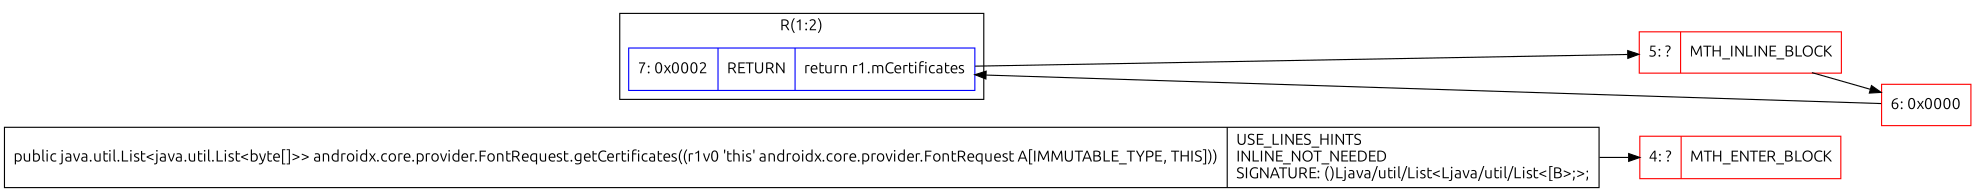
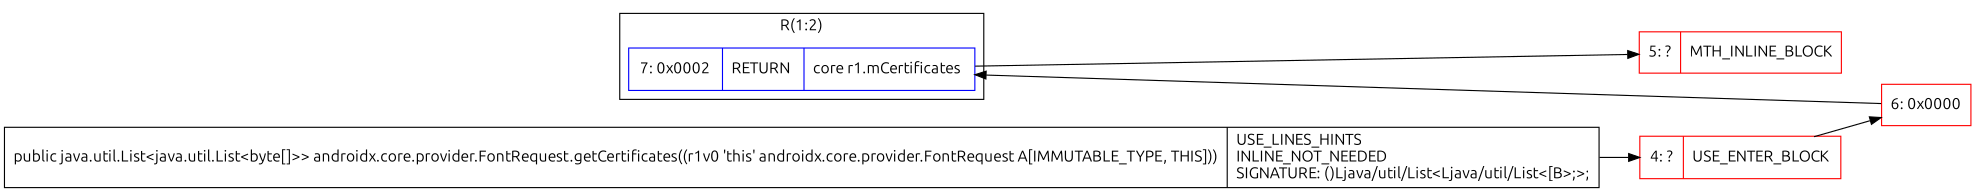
(885, 69) -> (887, 69)
(1841, 81) -> (1842, 129)
(1761, 157) -> (1761, 157)
